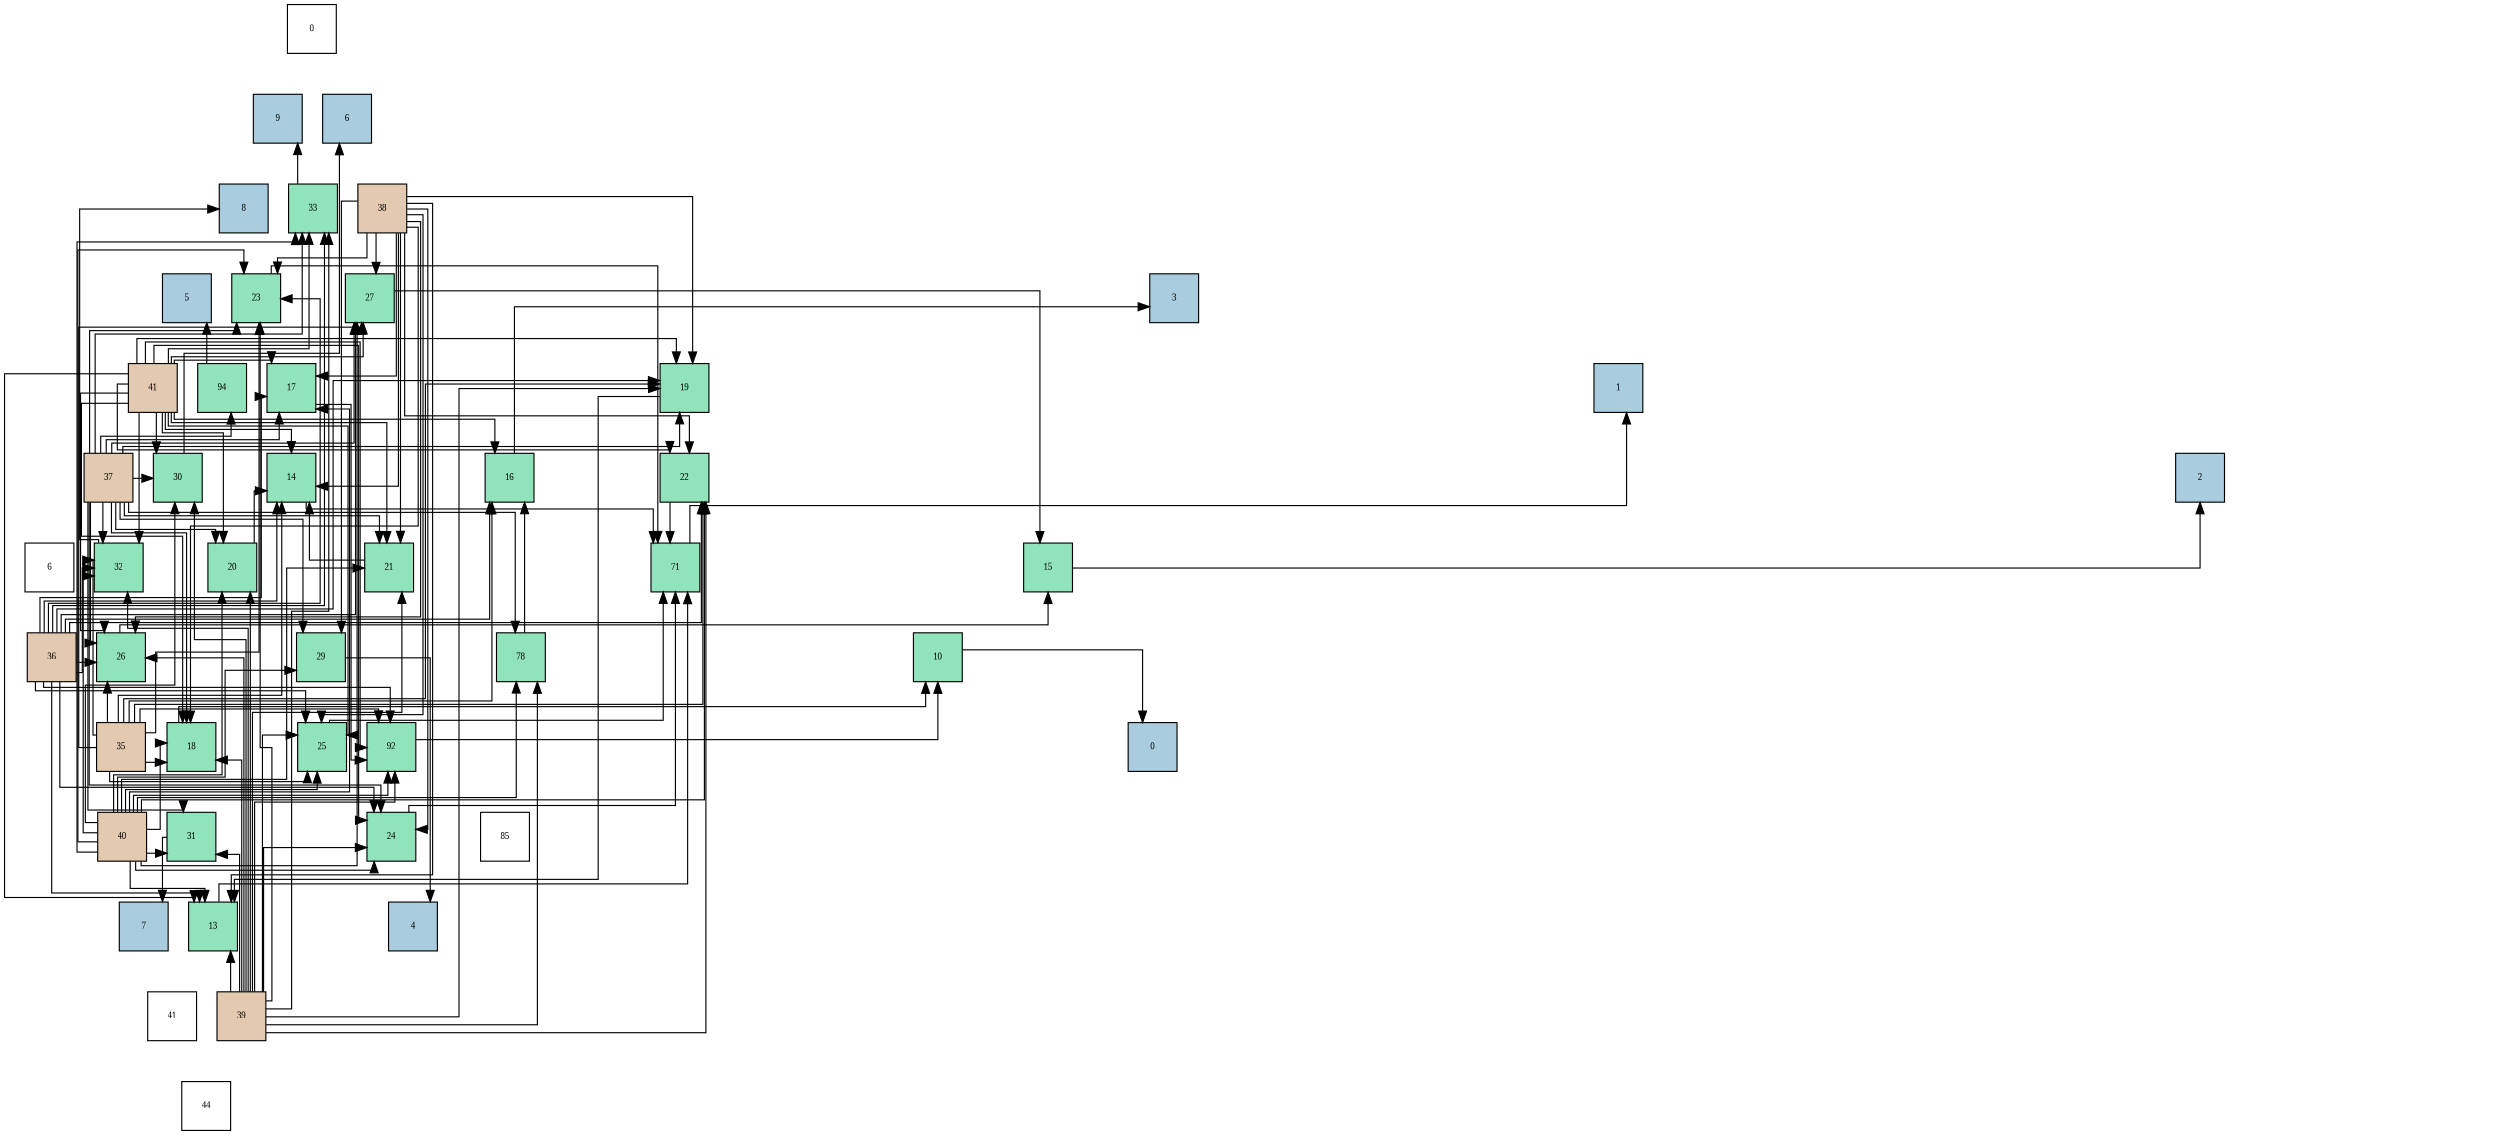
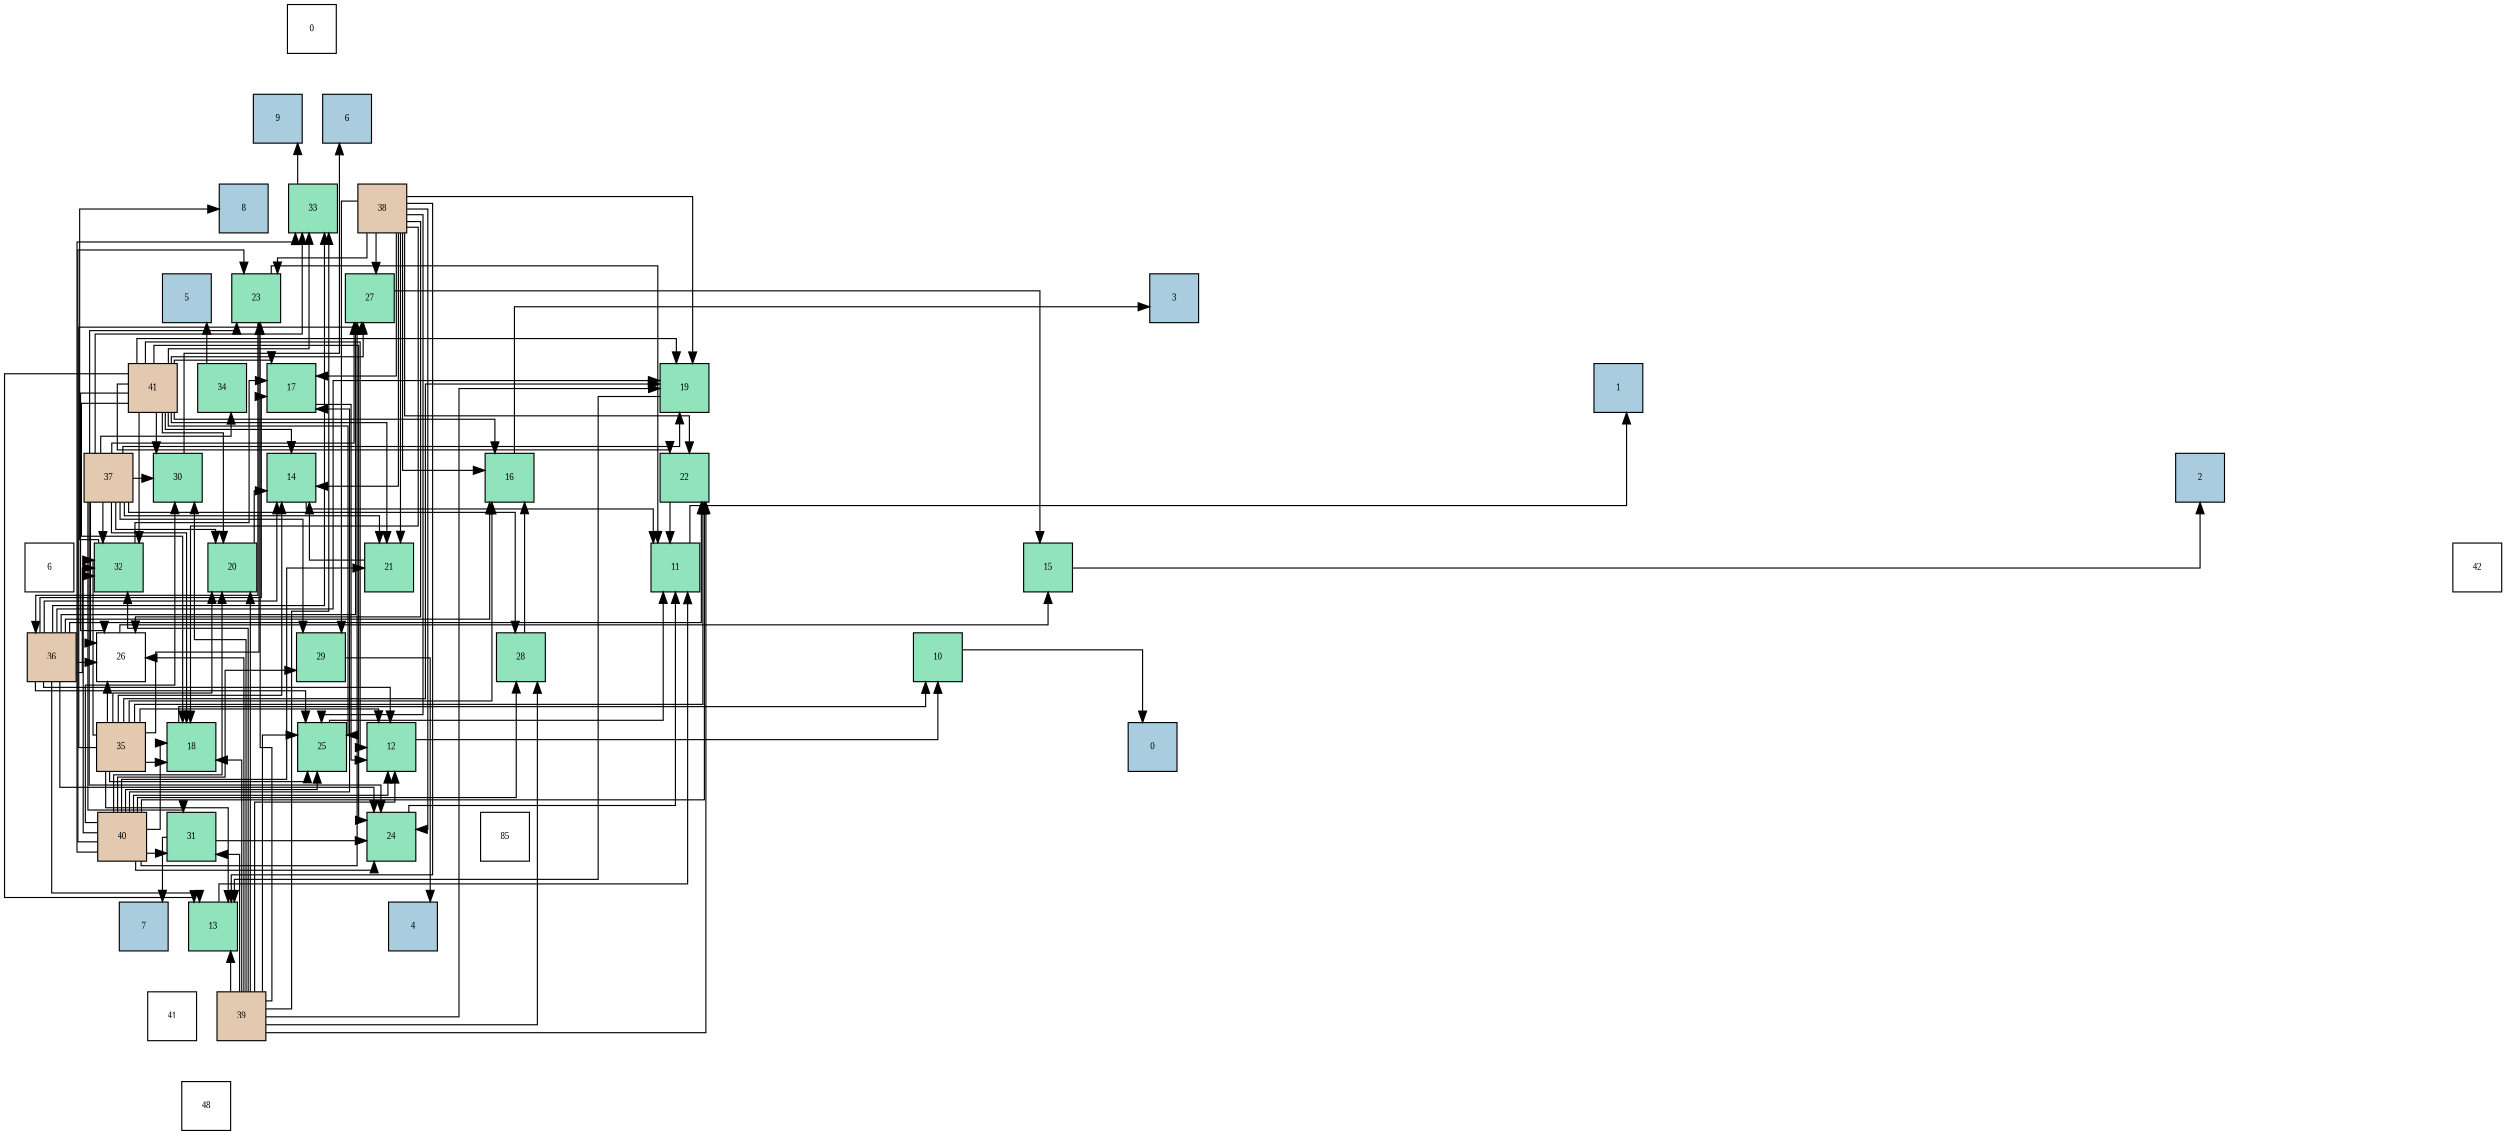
none -> (403, 387)
(222, 388) -> (222, 388)
(194, 440) -> (249, 516)
(675, 567) -> (675, 567)
none -> (2477, 567)
(320, 588) -> (258, 583)
(121, 657) -> (121, 657)
(521, 657) -> (521, 657)
none -> (192, 693)
(252, 723) -> none
(391, 747) -> (391, 747)
(285, 848) -> (282, 841)
(155, 888) -> (190, 808)
(206, 1106) -> (206, 1106)
